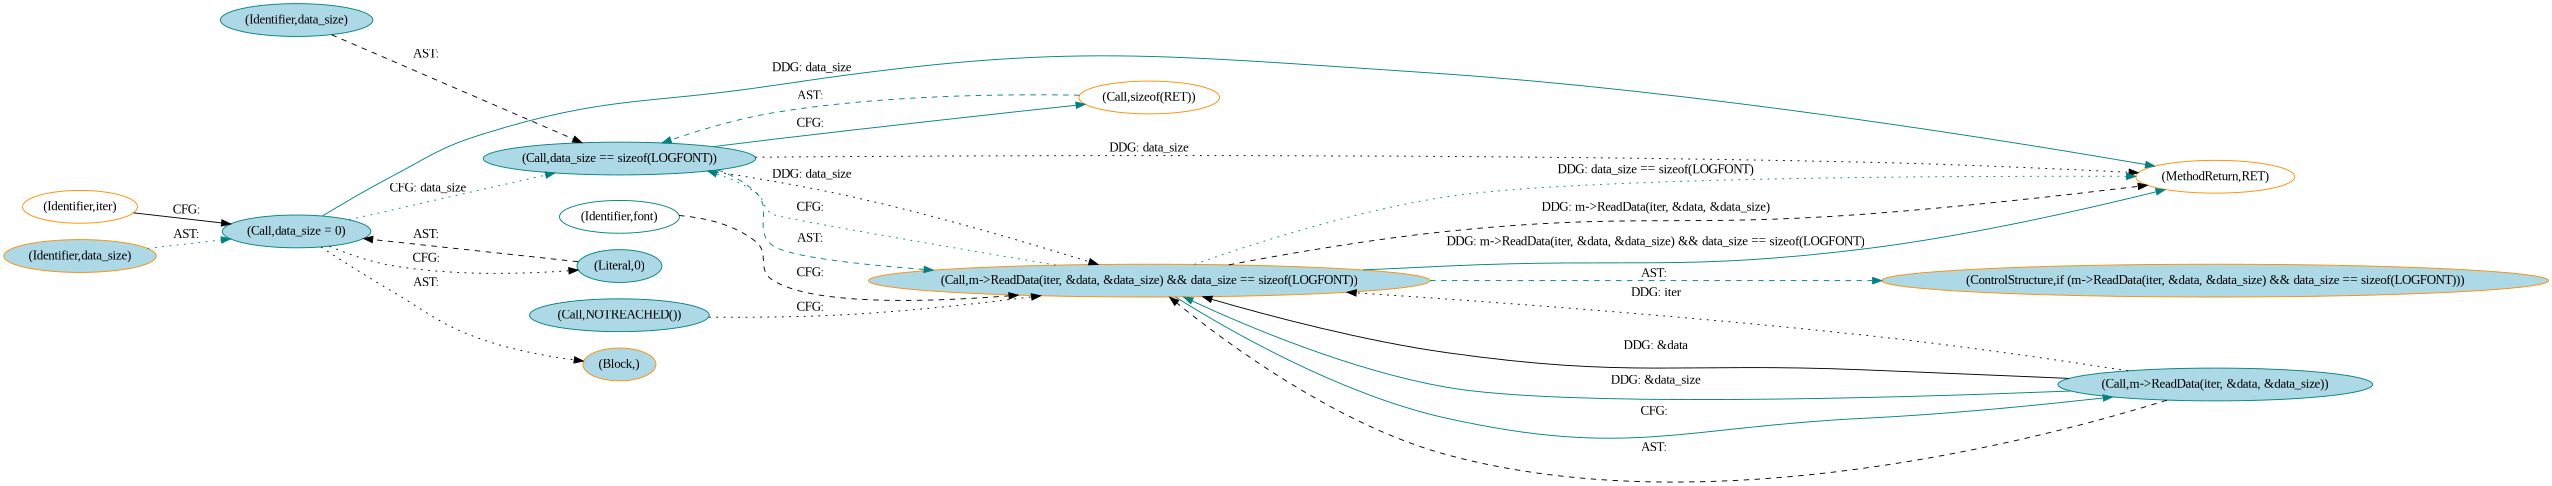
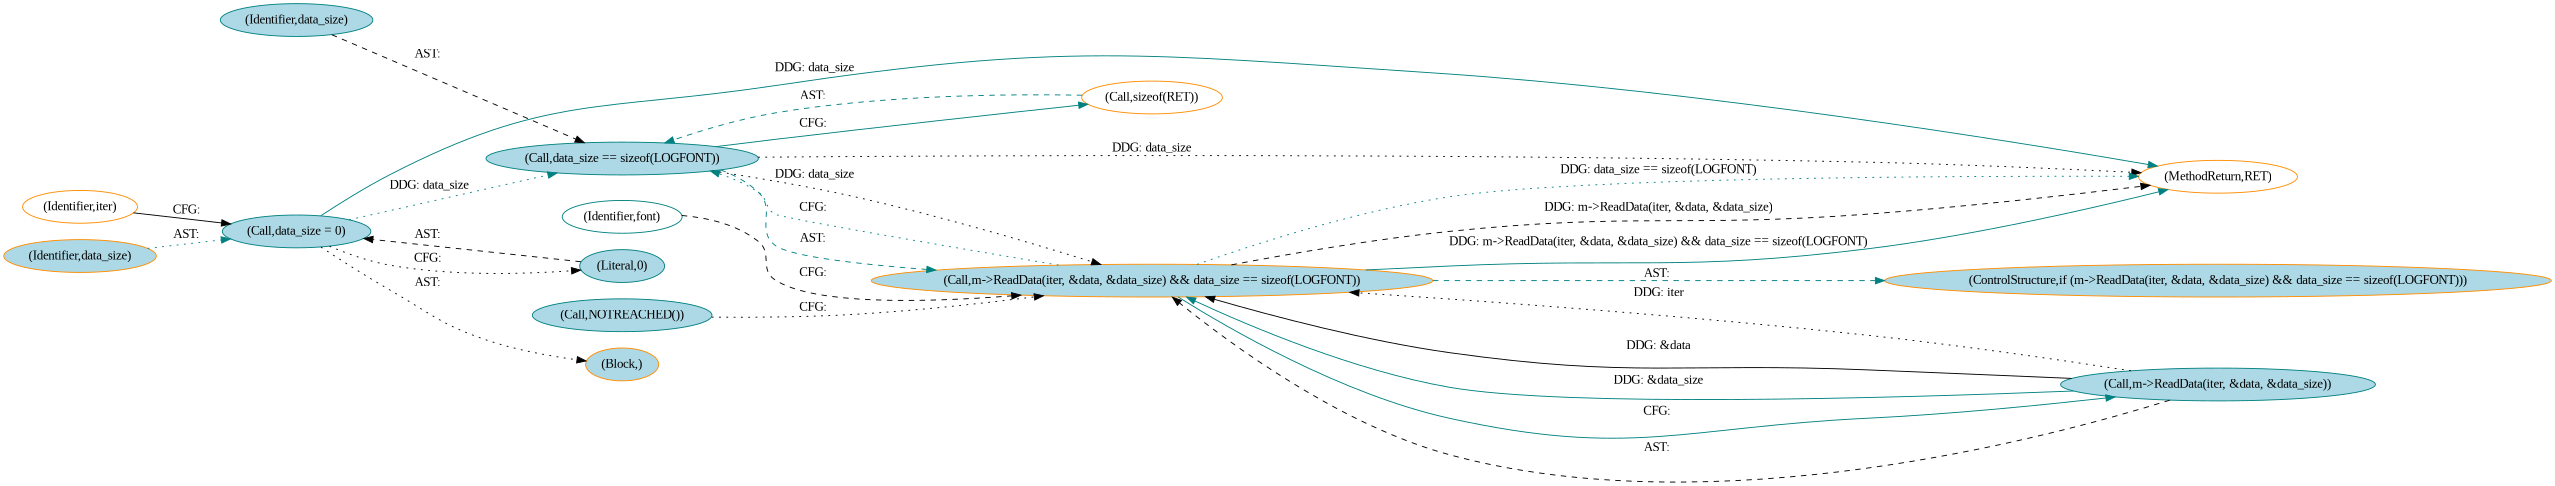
(428, 188) -> (429, 185)
